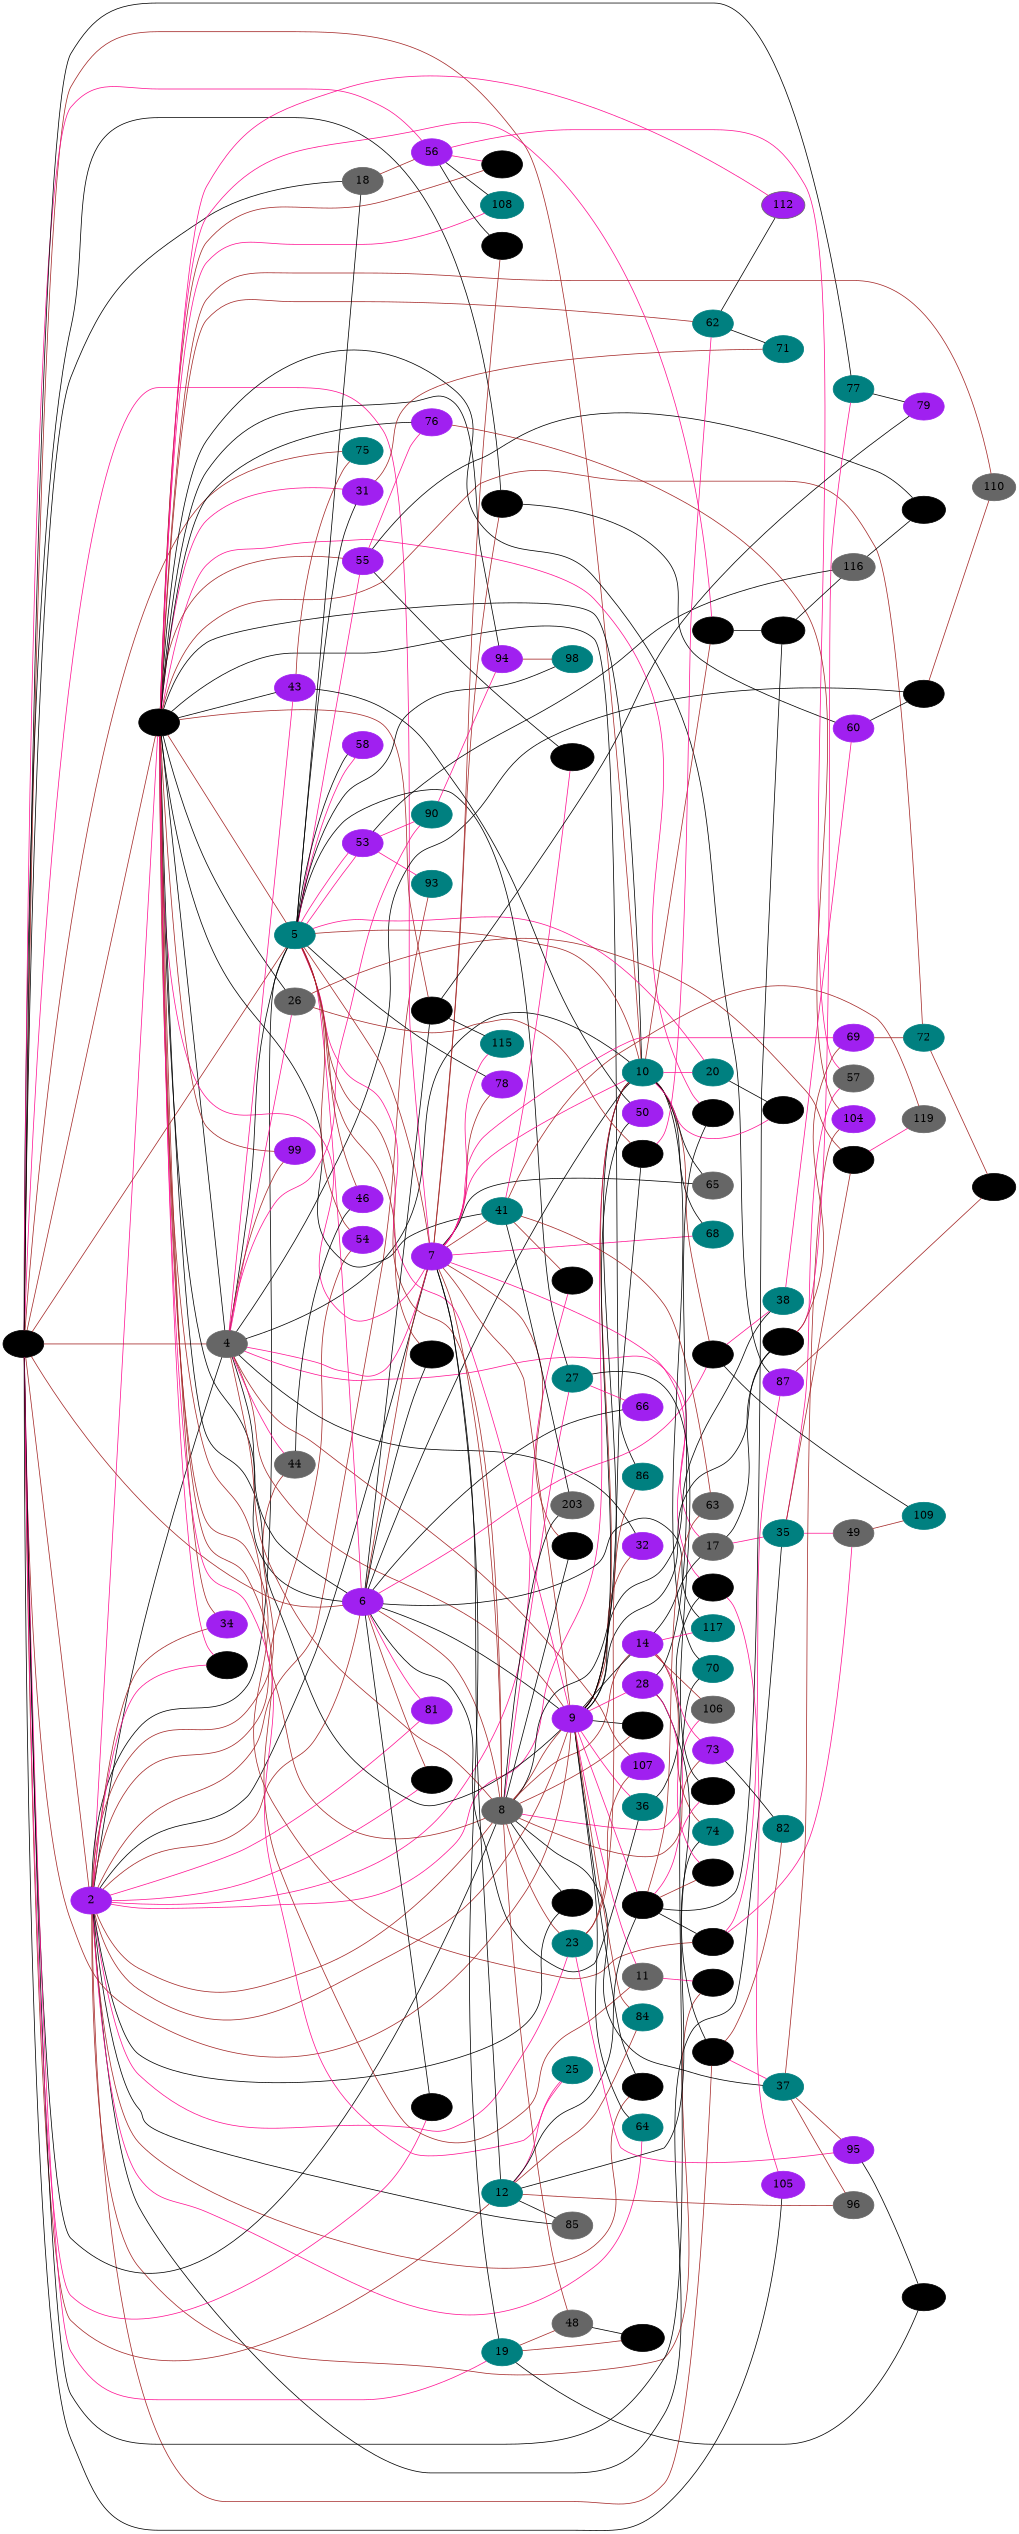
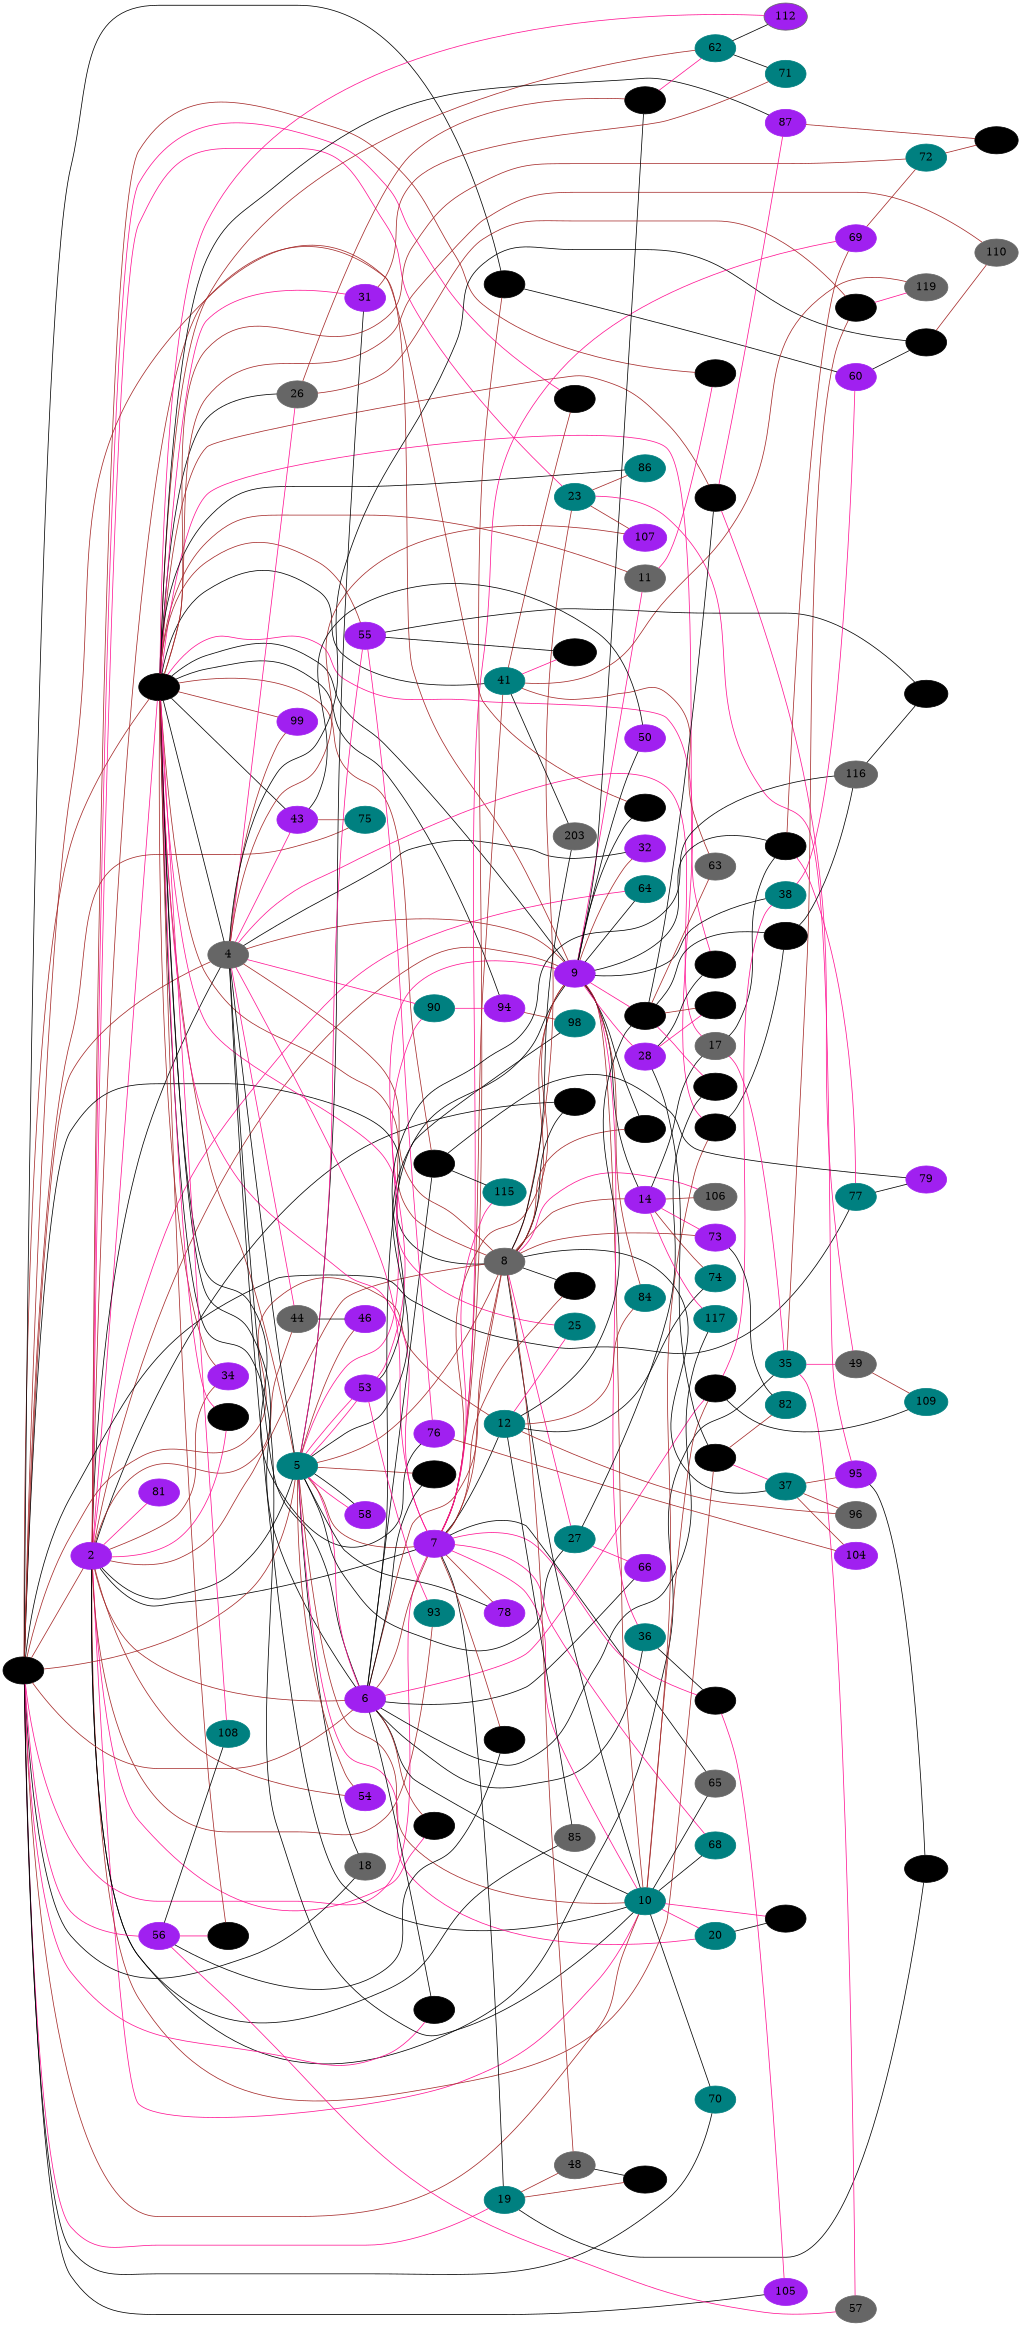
(394, 168) -> none
(393, 1658) -> none
